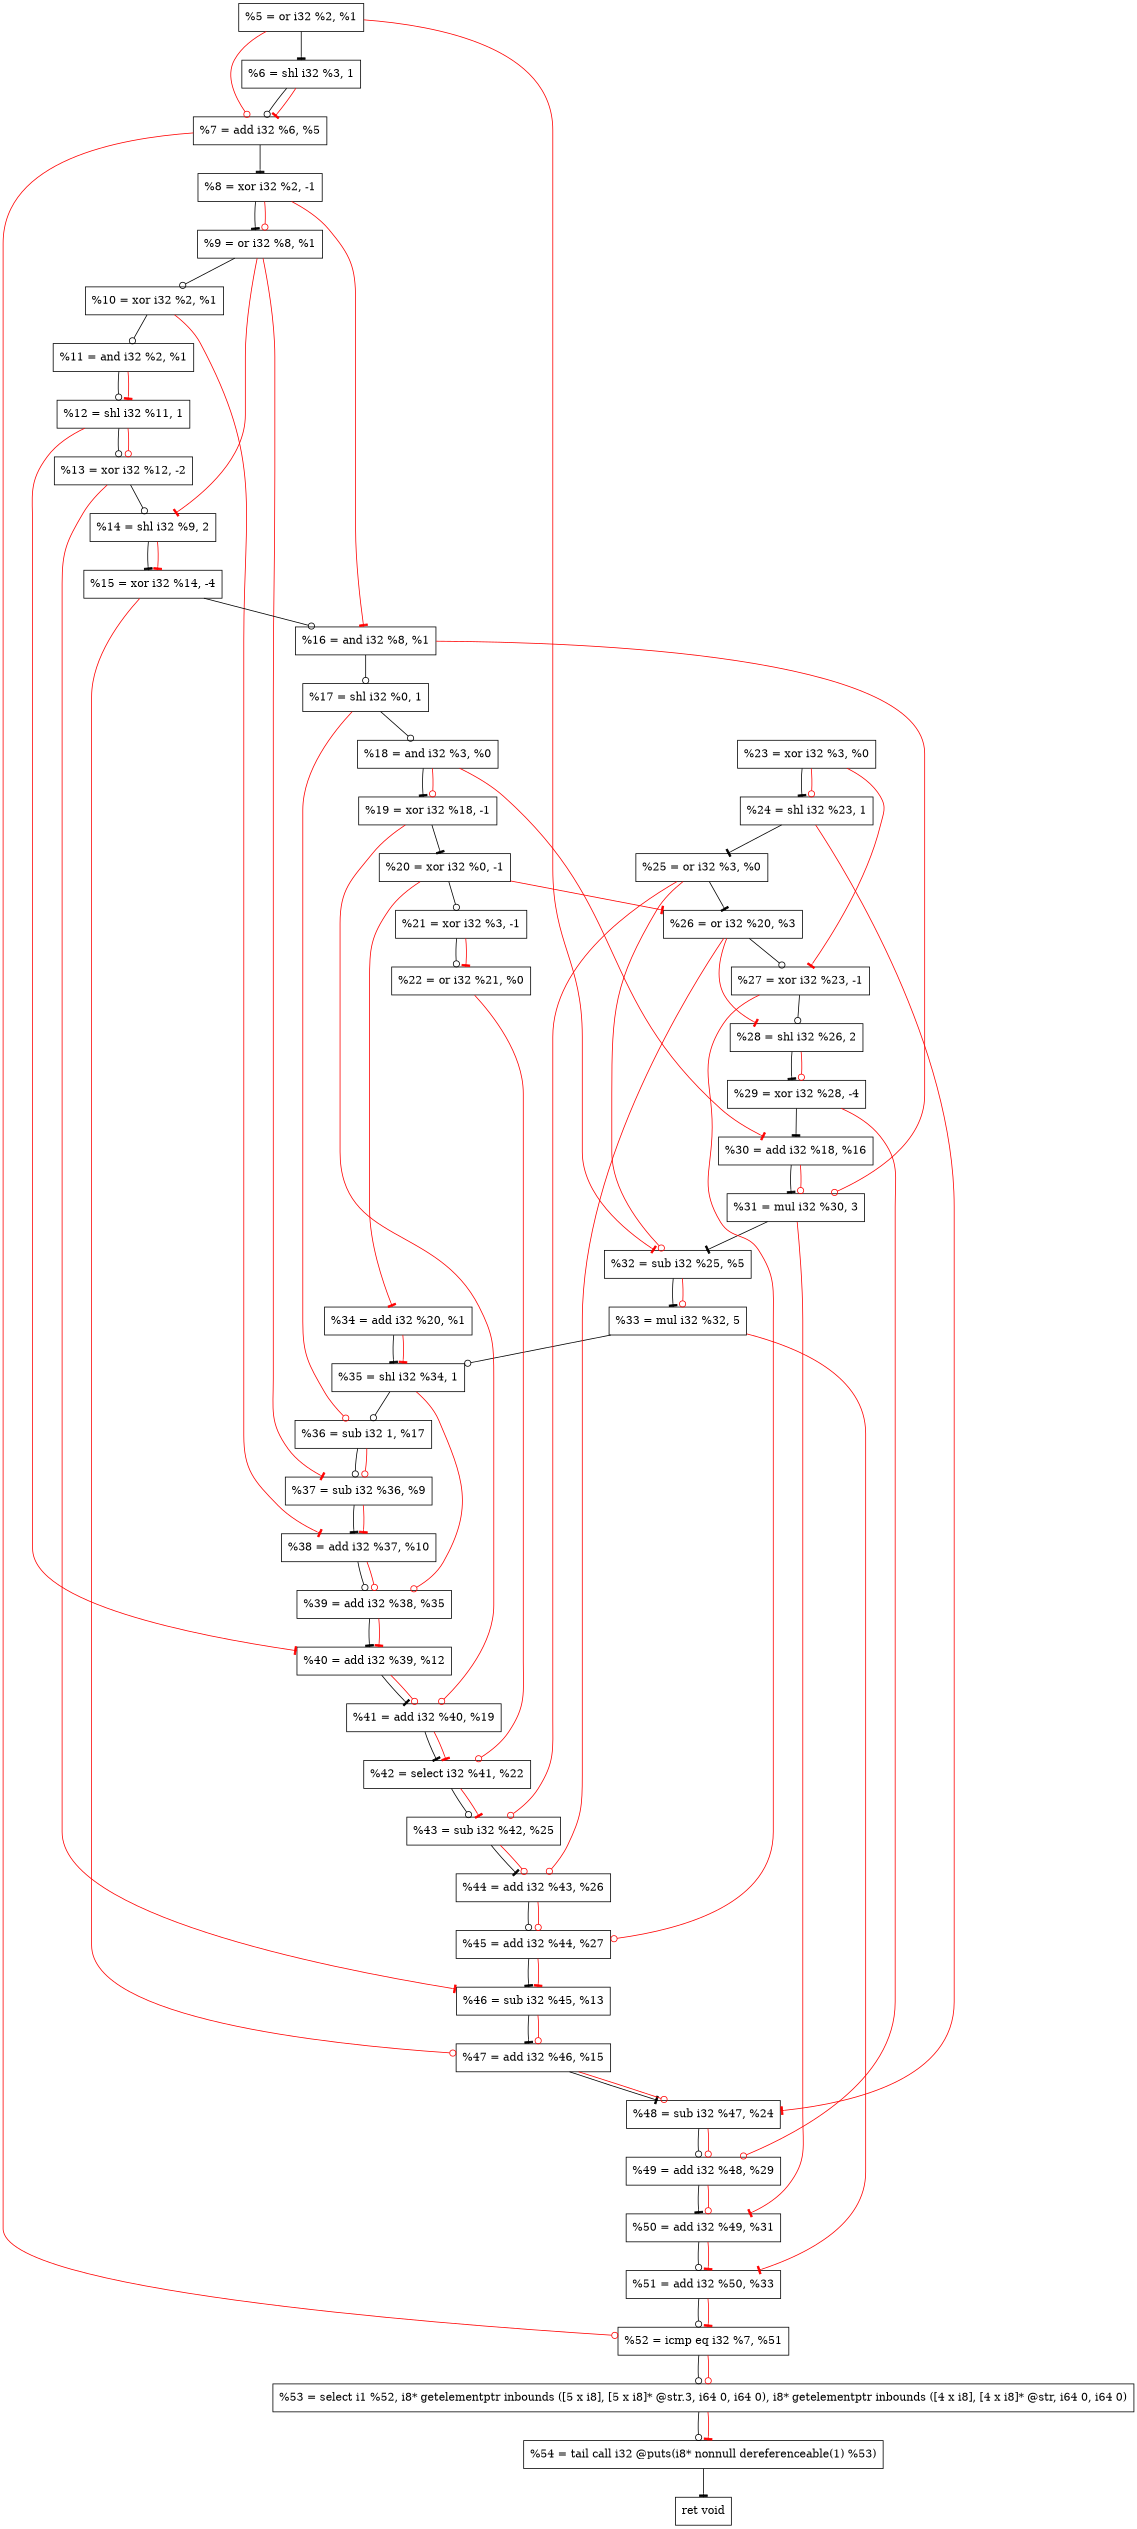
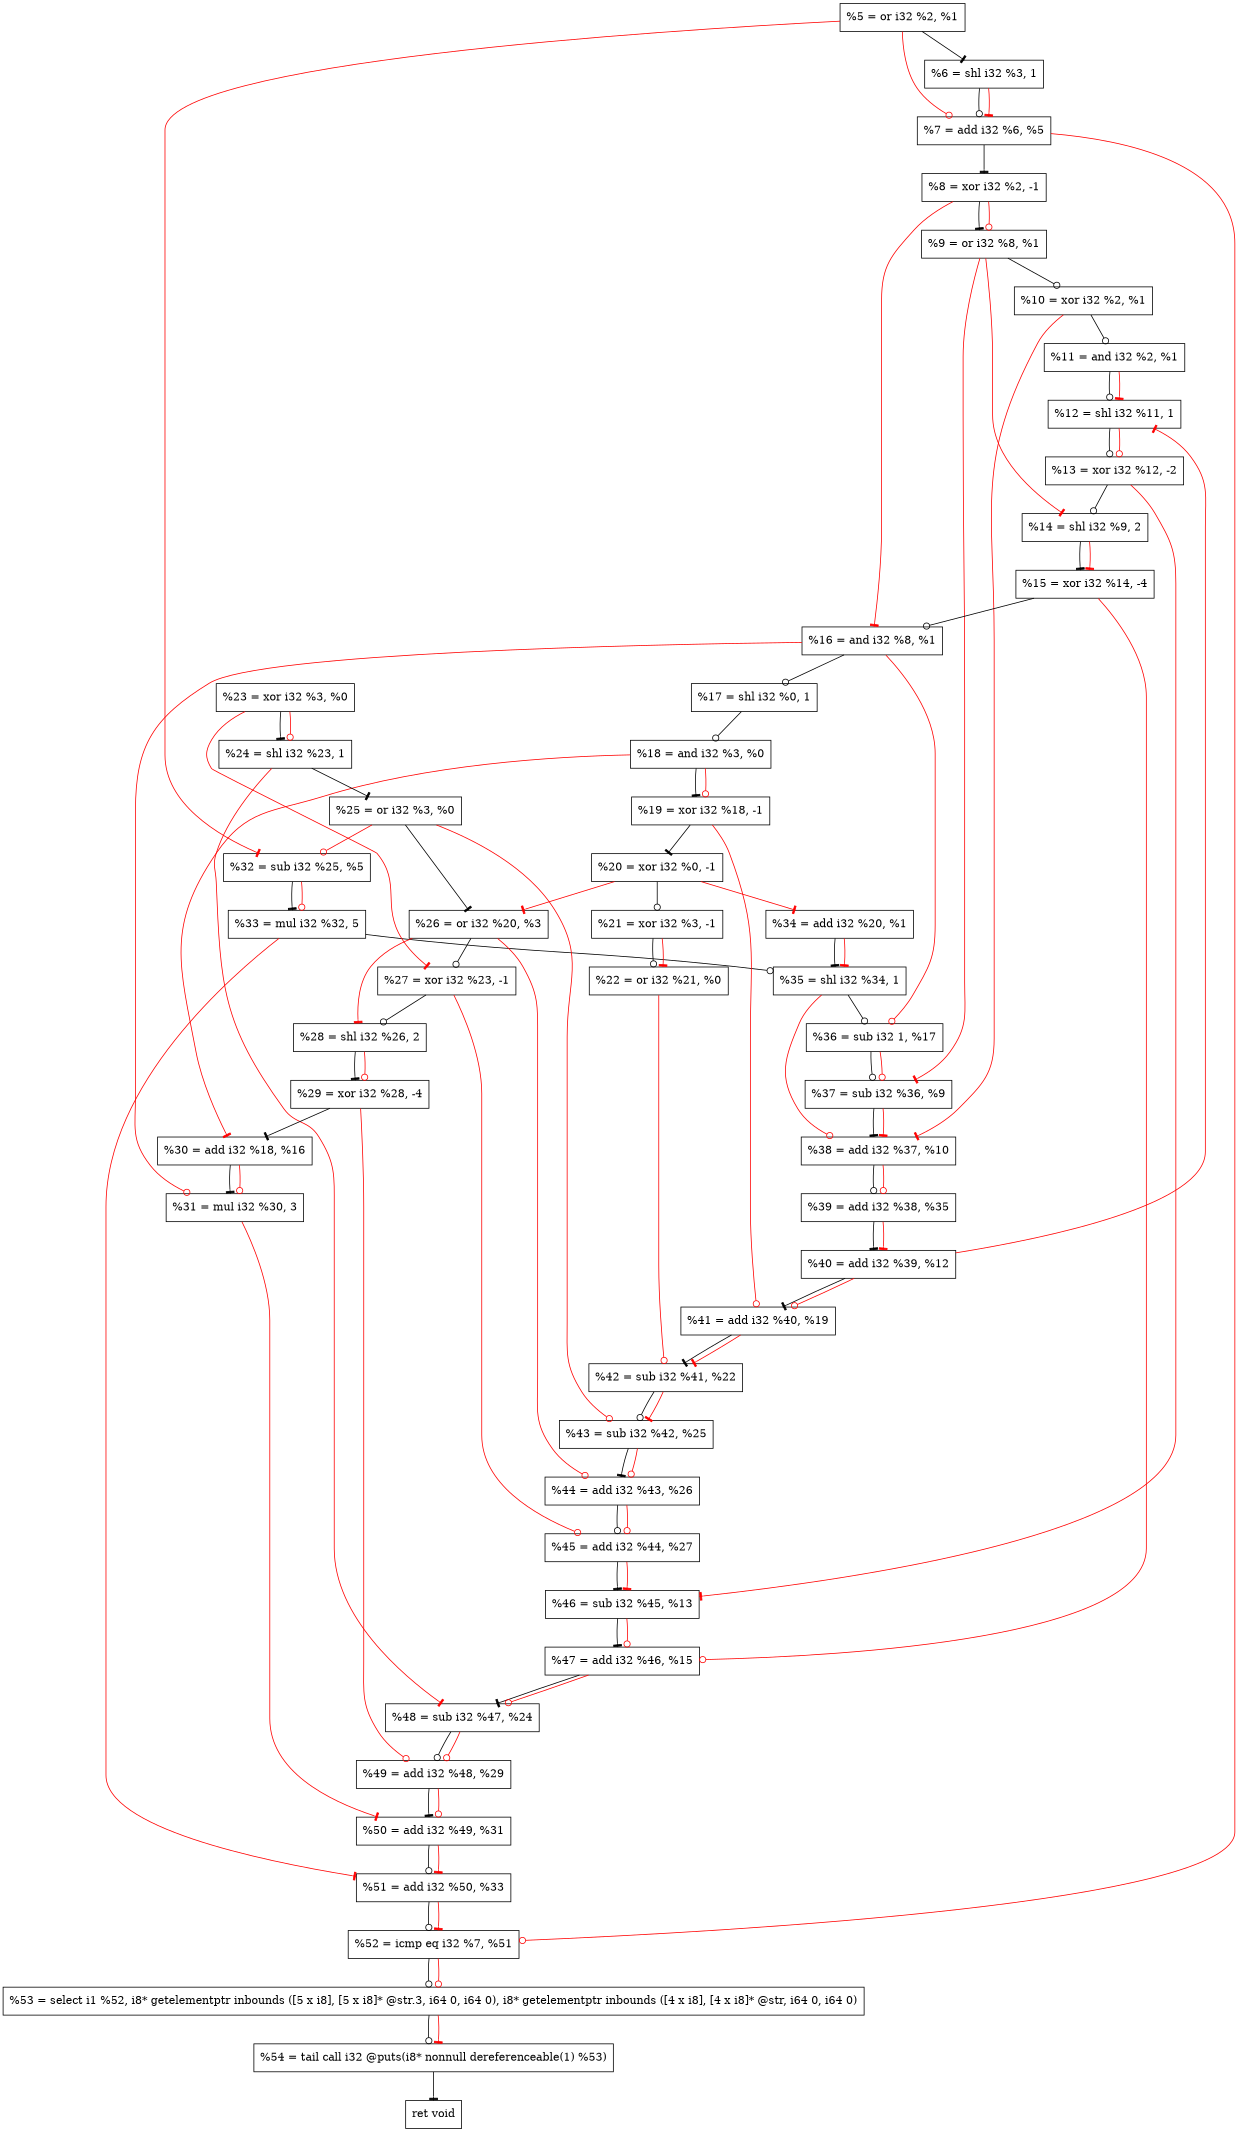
(303, 1062) -> (935, 836)
(33, 1123) -> (1205, 921)
(744, 1232) -> none
(462, 1491) -> (786, 1067)
(447, 1774) -> (666, 1378)
